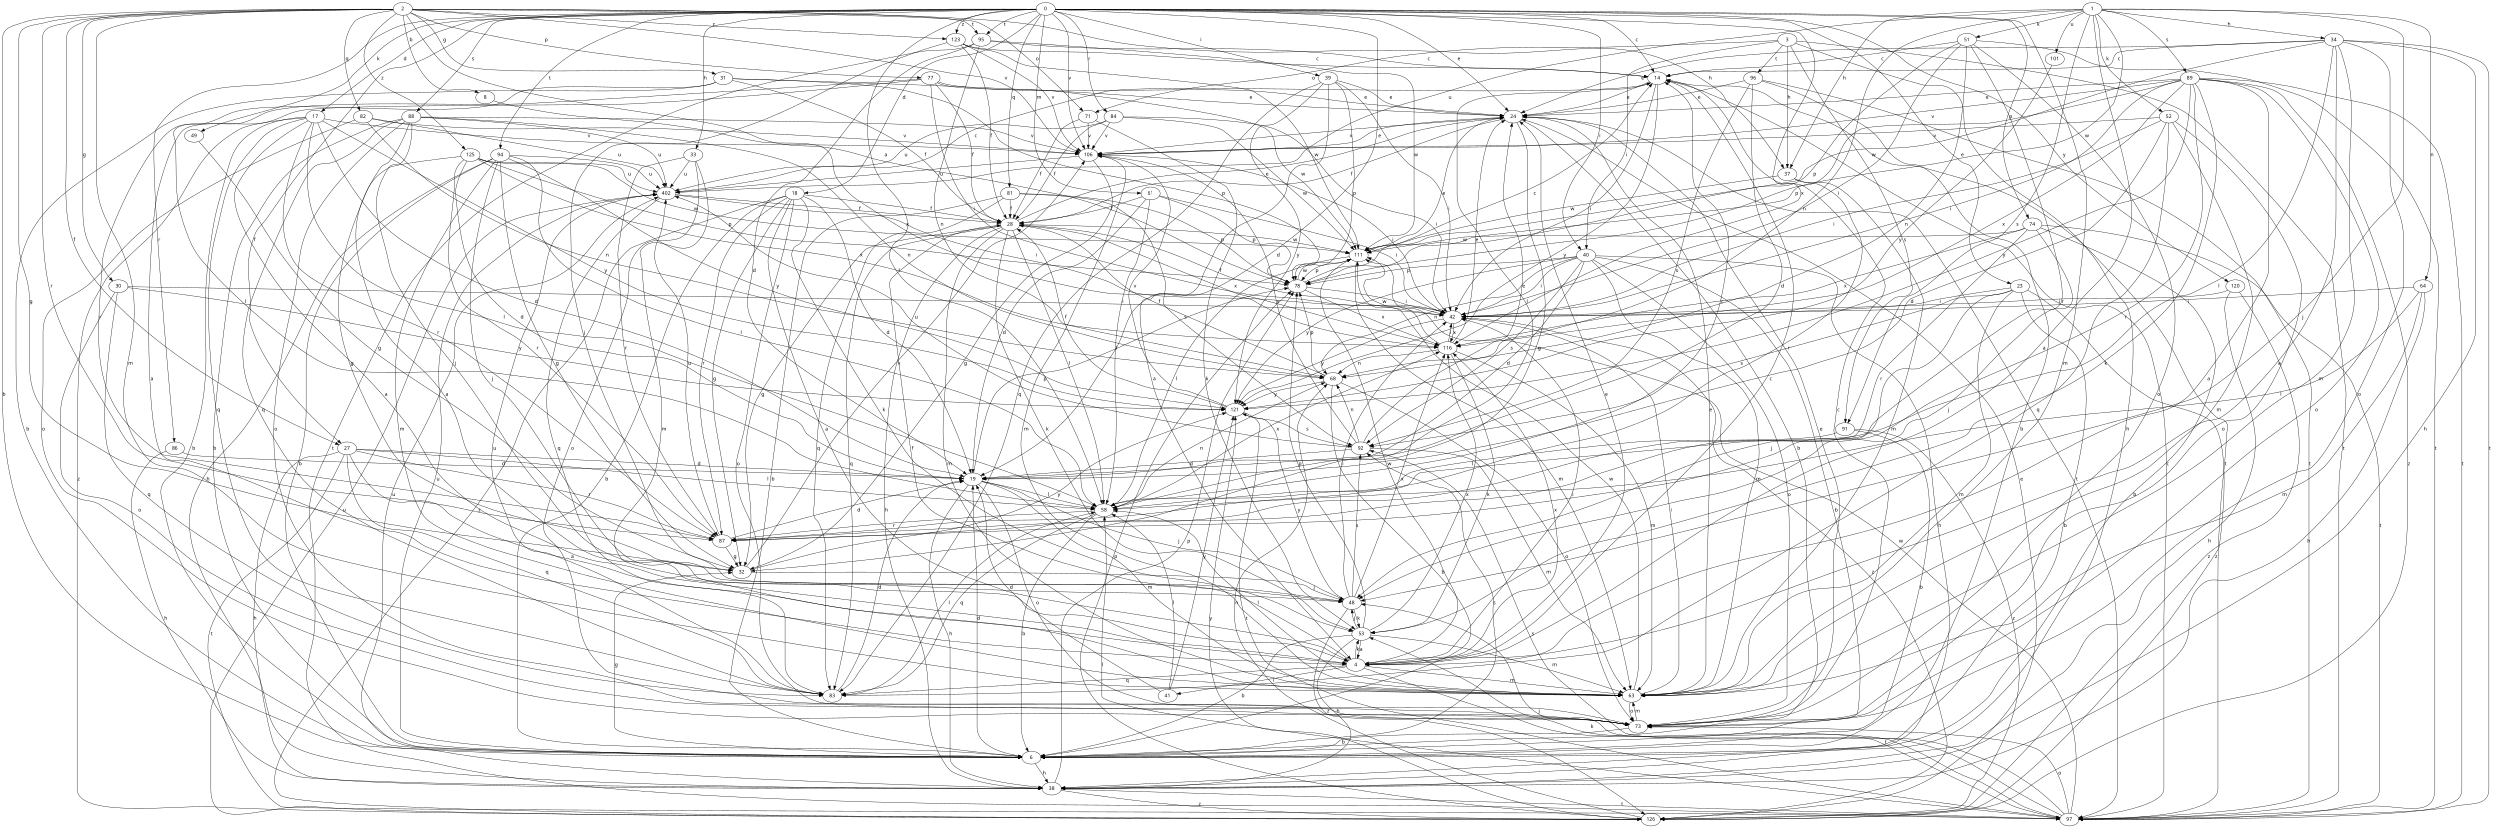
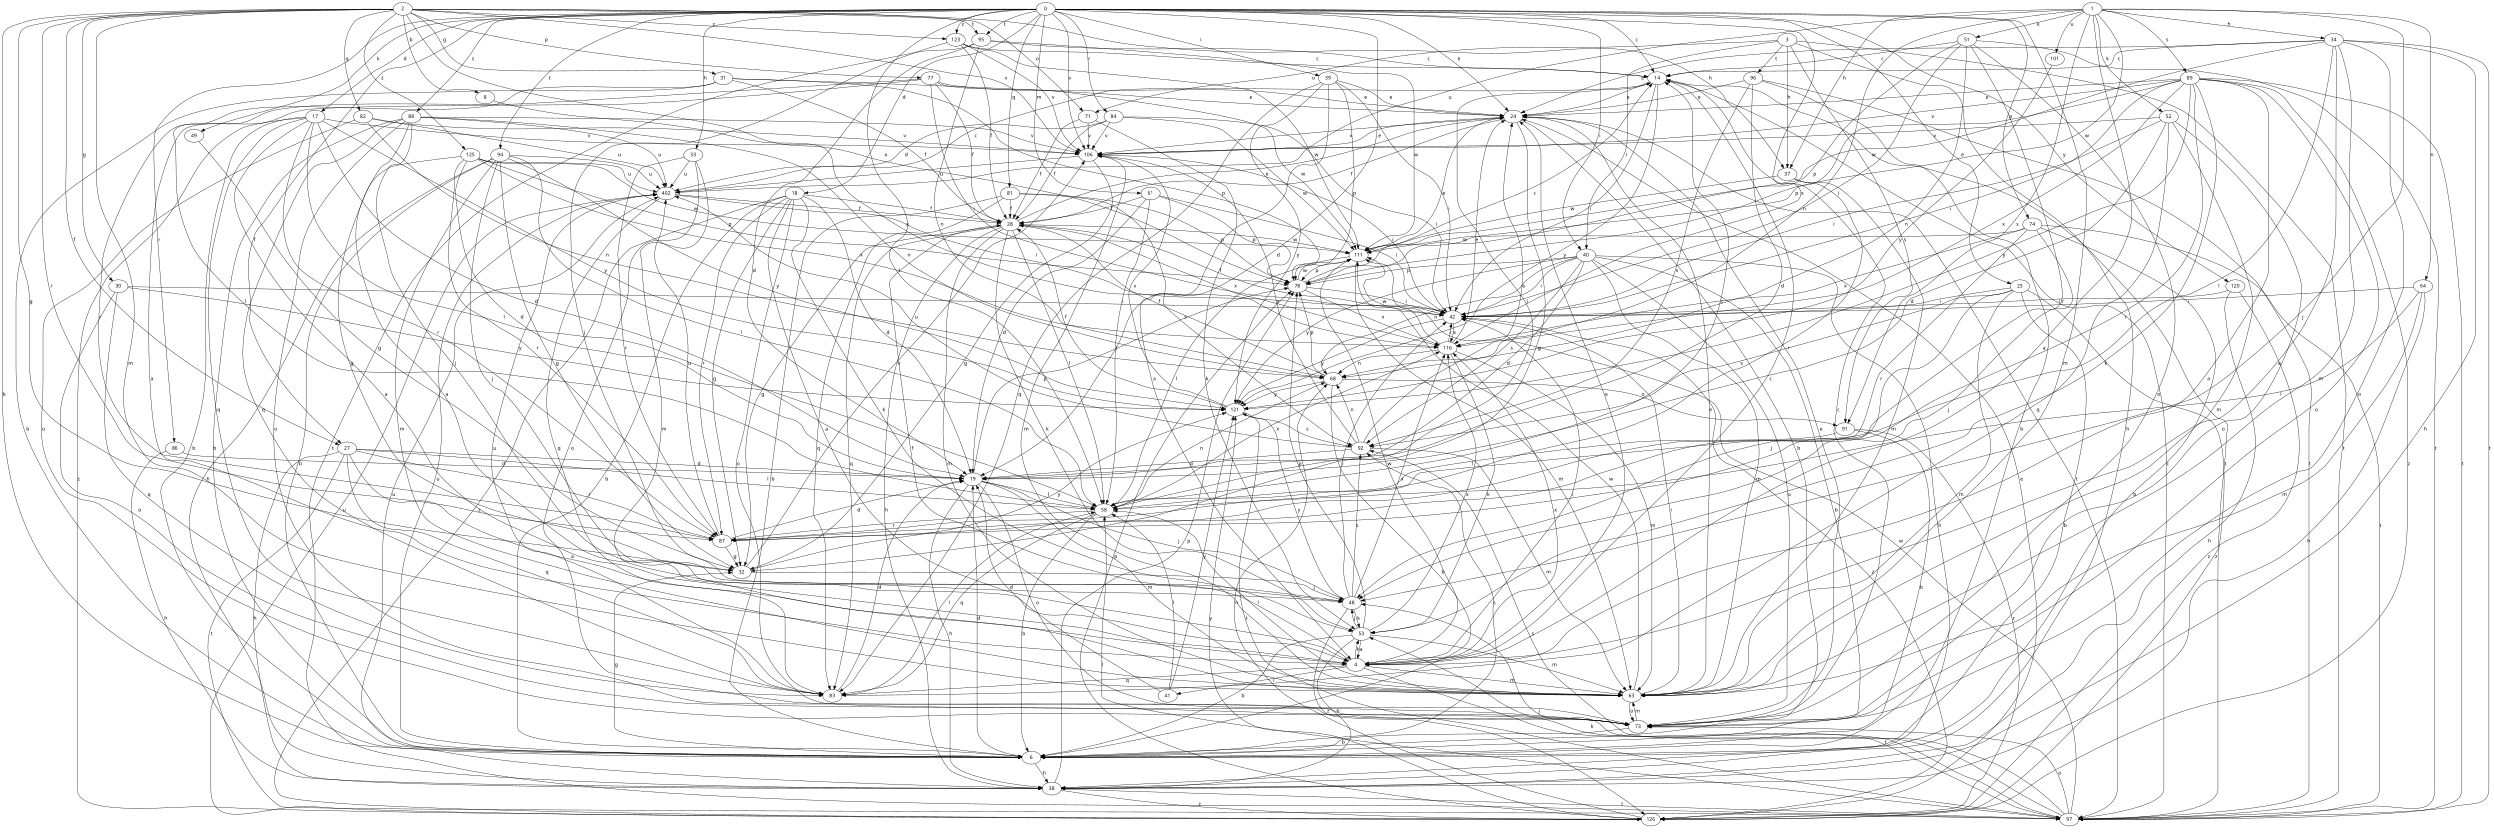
(906, 155) -> (906, 155)
(1533, 509) -> (1578, 387)
